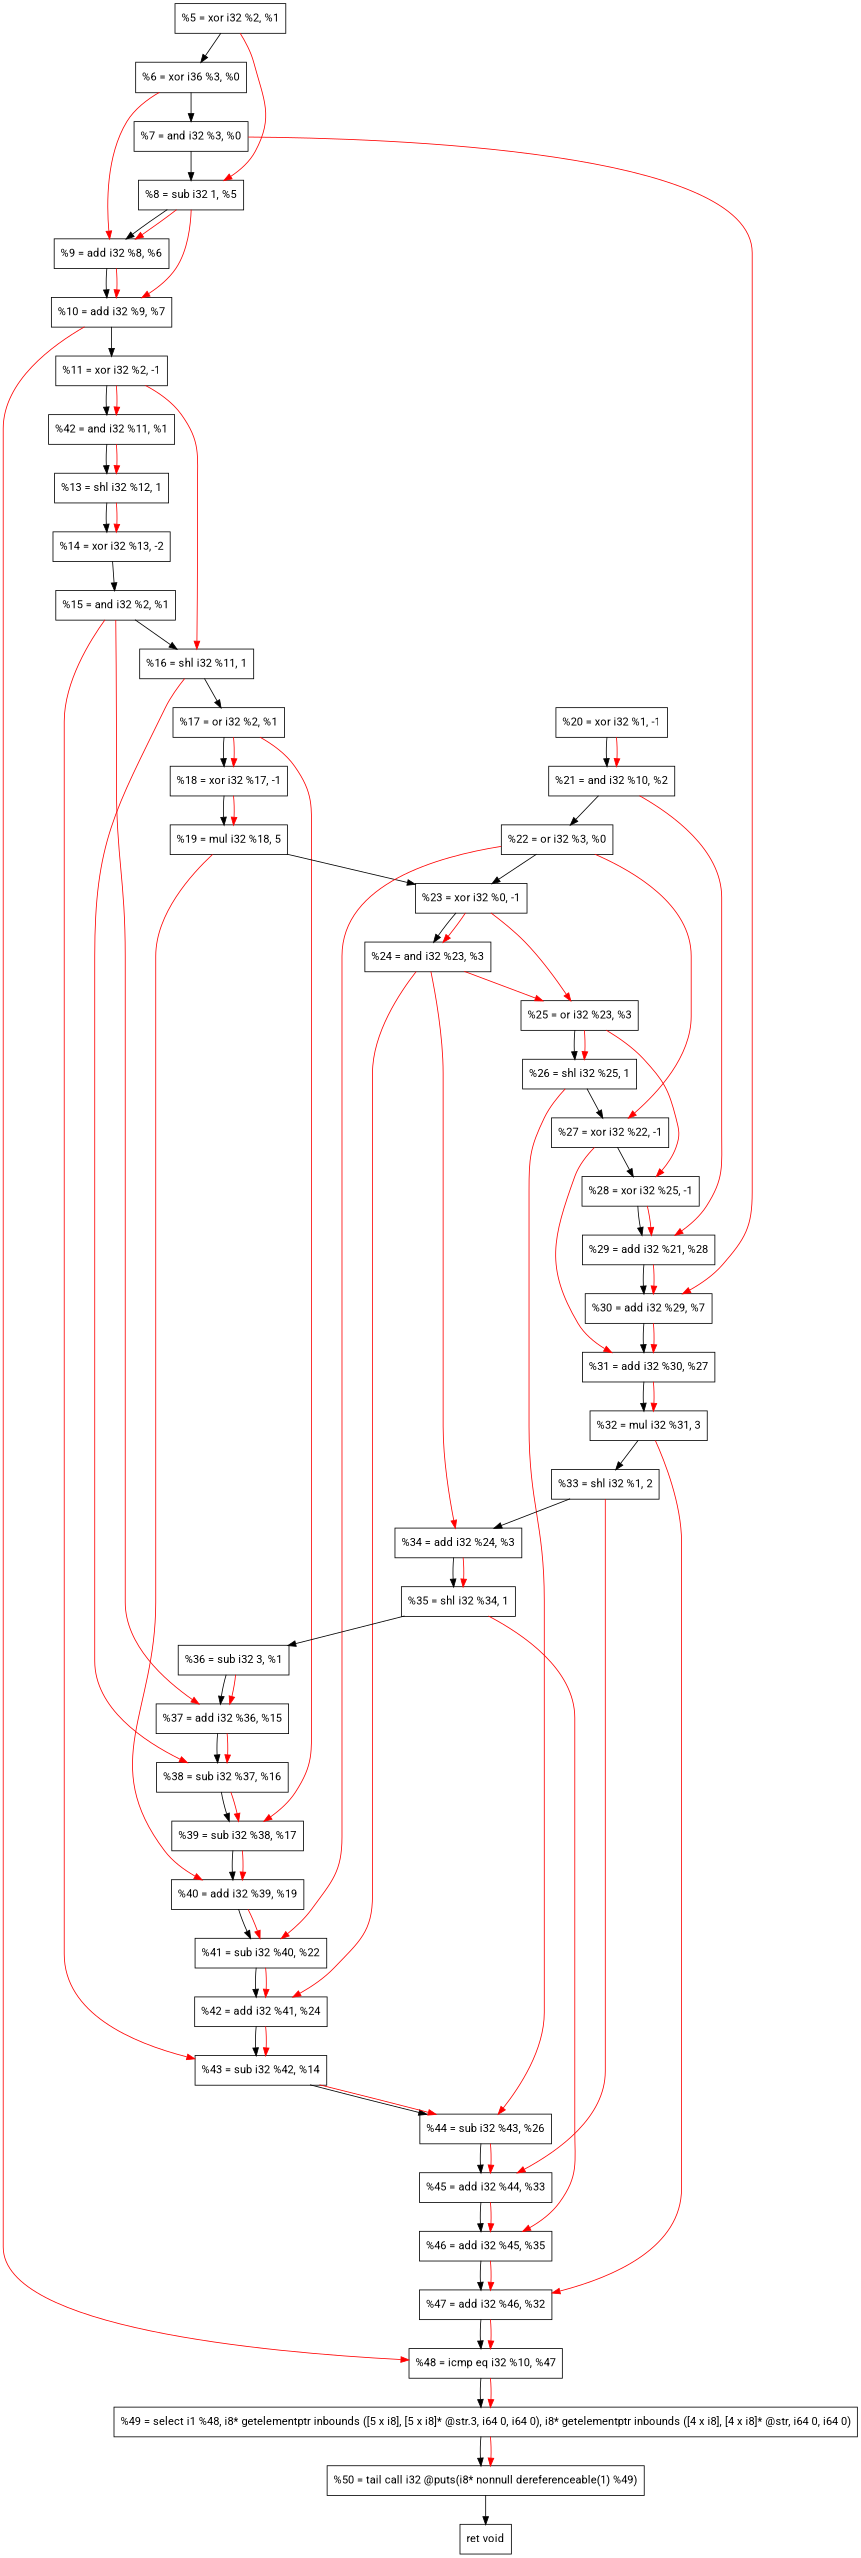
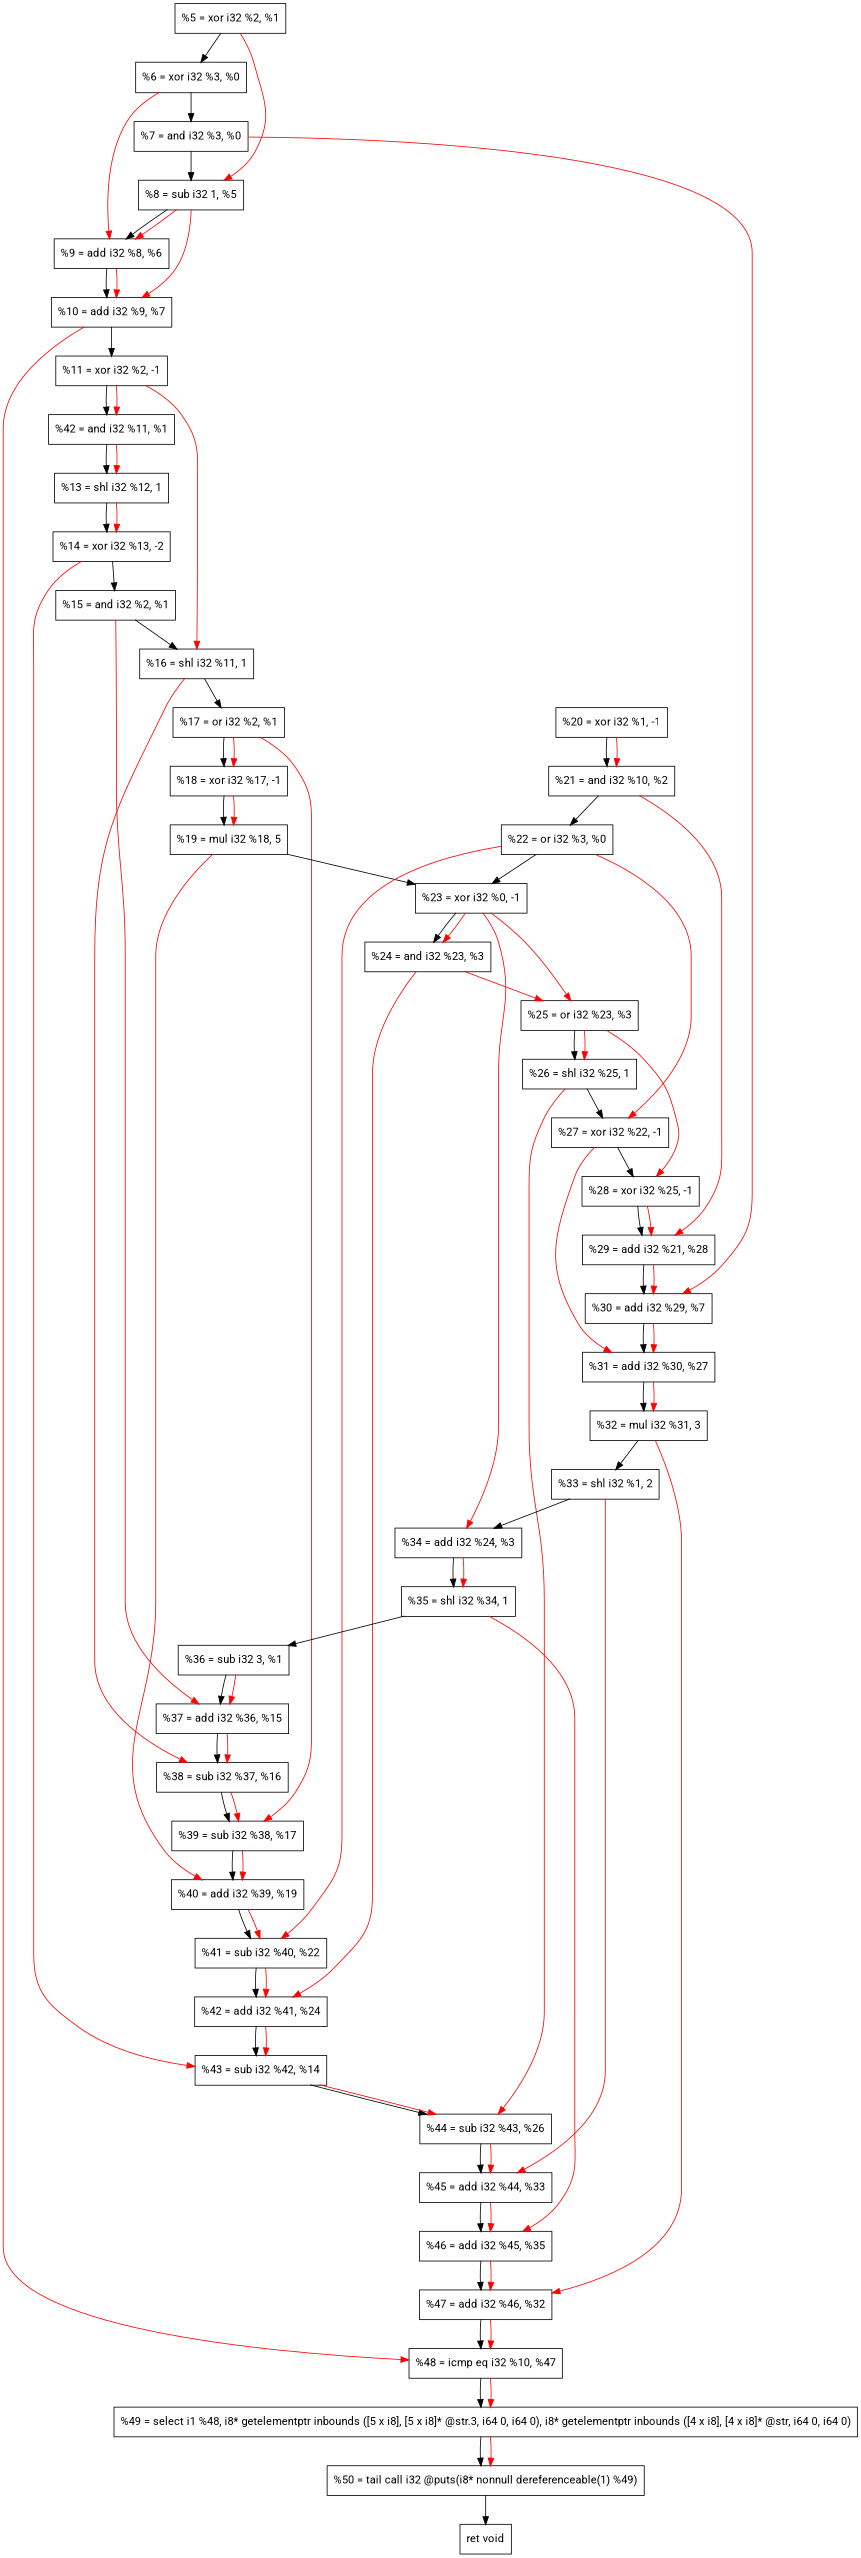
(191, 77) -> (191, 77)
(443, 1246) -> (499, 1217)
(64, 1368) -> (34, 1351)
